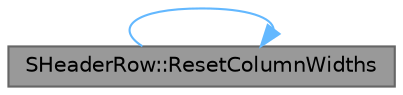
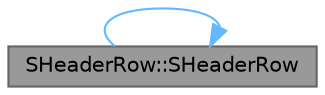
(202, 66) -> (163, 66)
